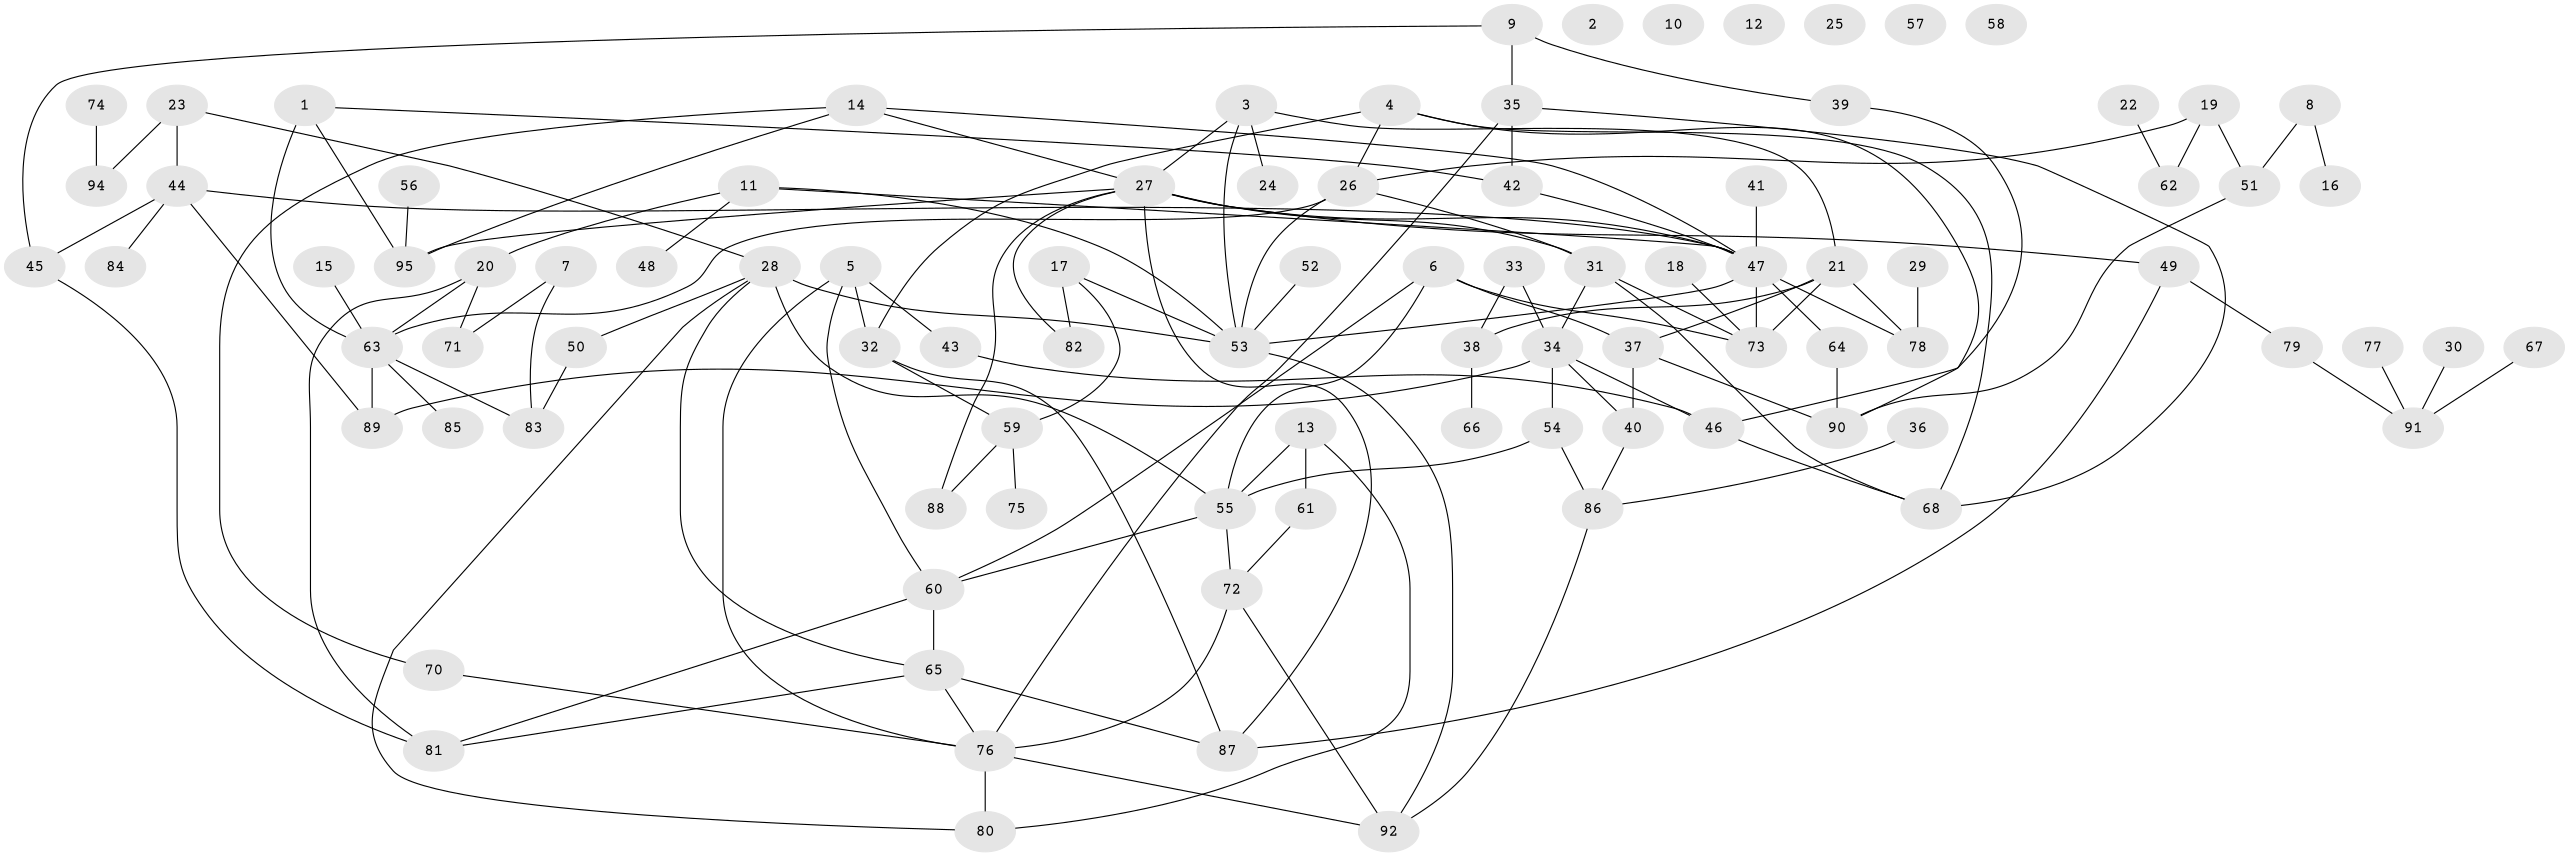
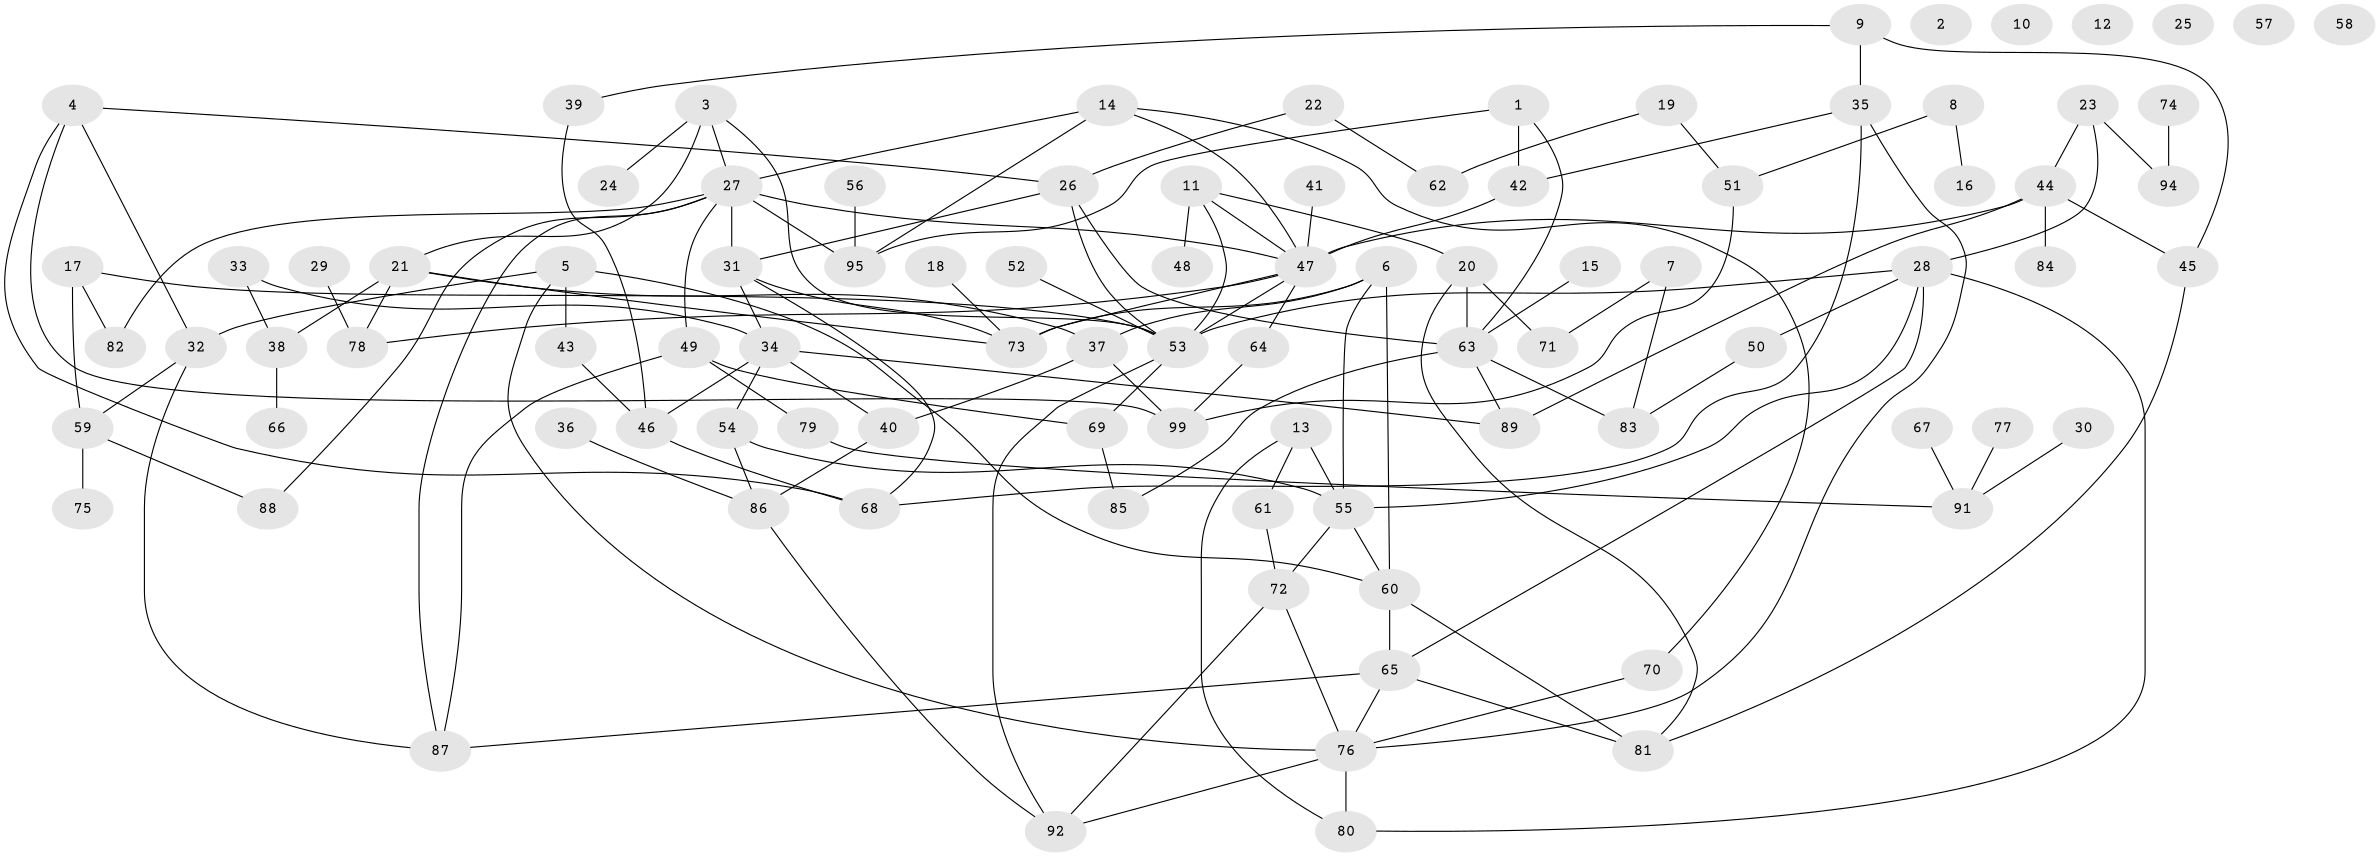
(1804, 161) -> (1179, 145)
none -> (1097, 428)
(1837, 428) -> (1178, 428)
